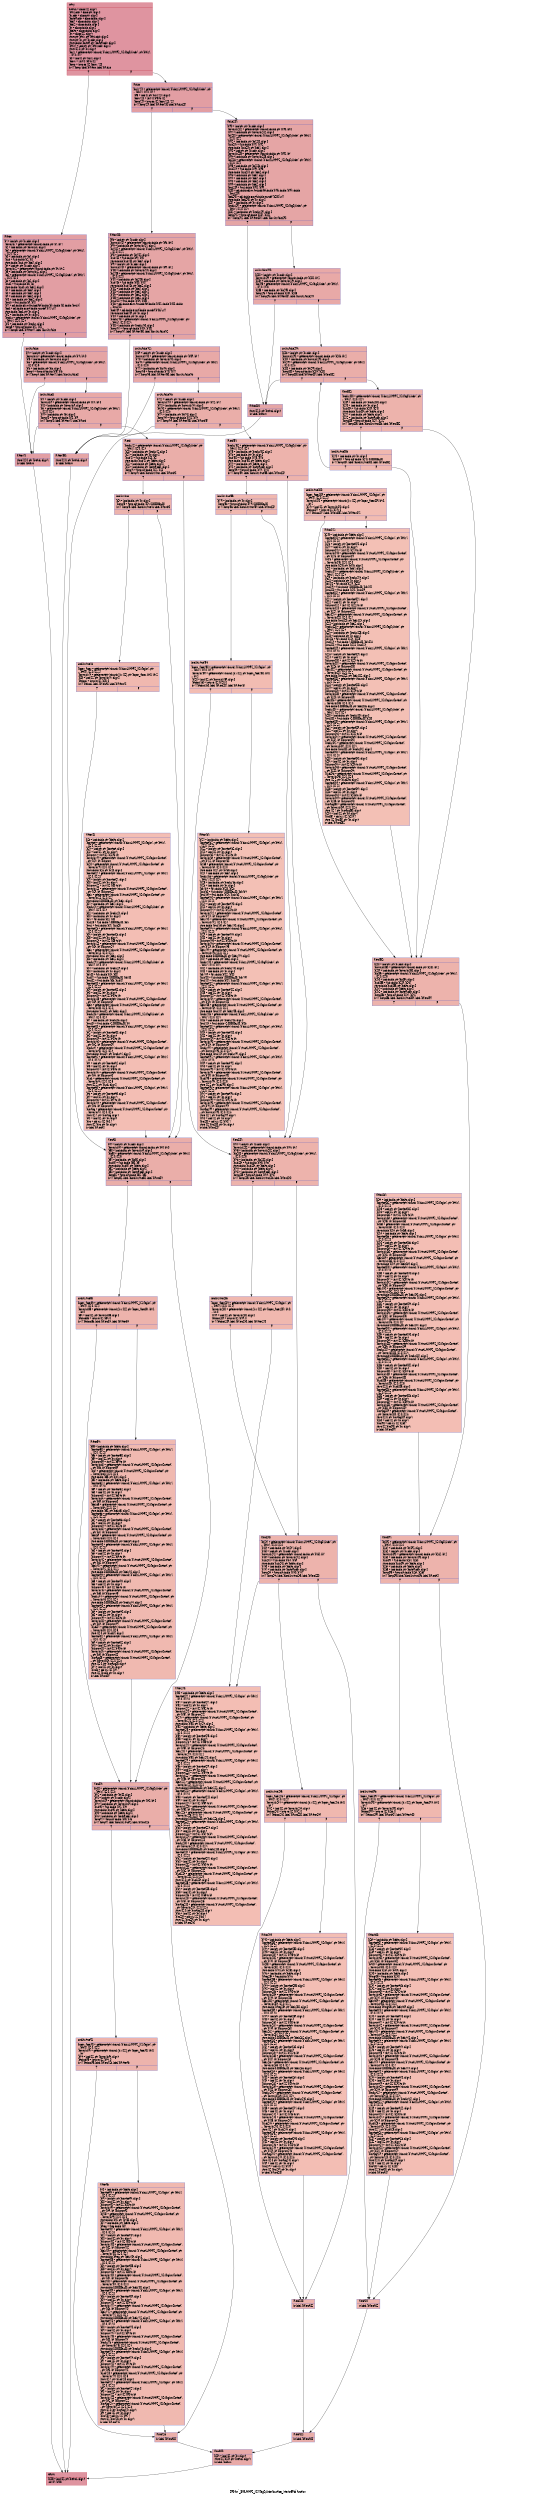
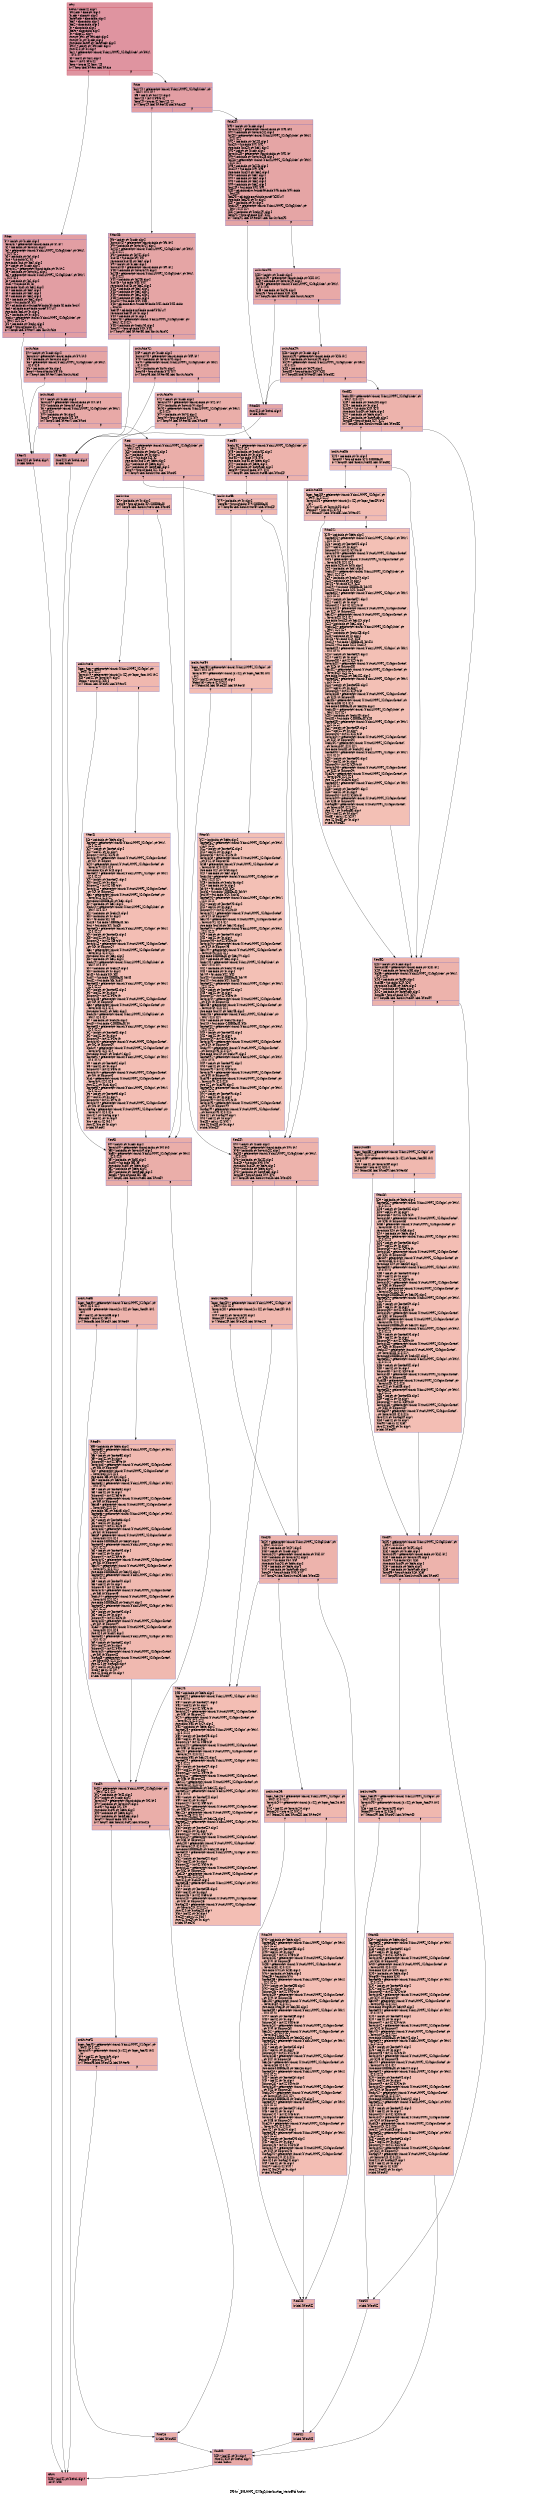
(275, 291) -> (275, 291)
(318, 428) -> (345, 478)
(143, 487) -> (177, 488)
none -> (138, 761)
none -> (394, 1162)
(380, 2236) -> (415, 2370)
(141, 2304) -> none
